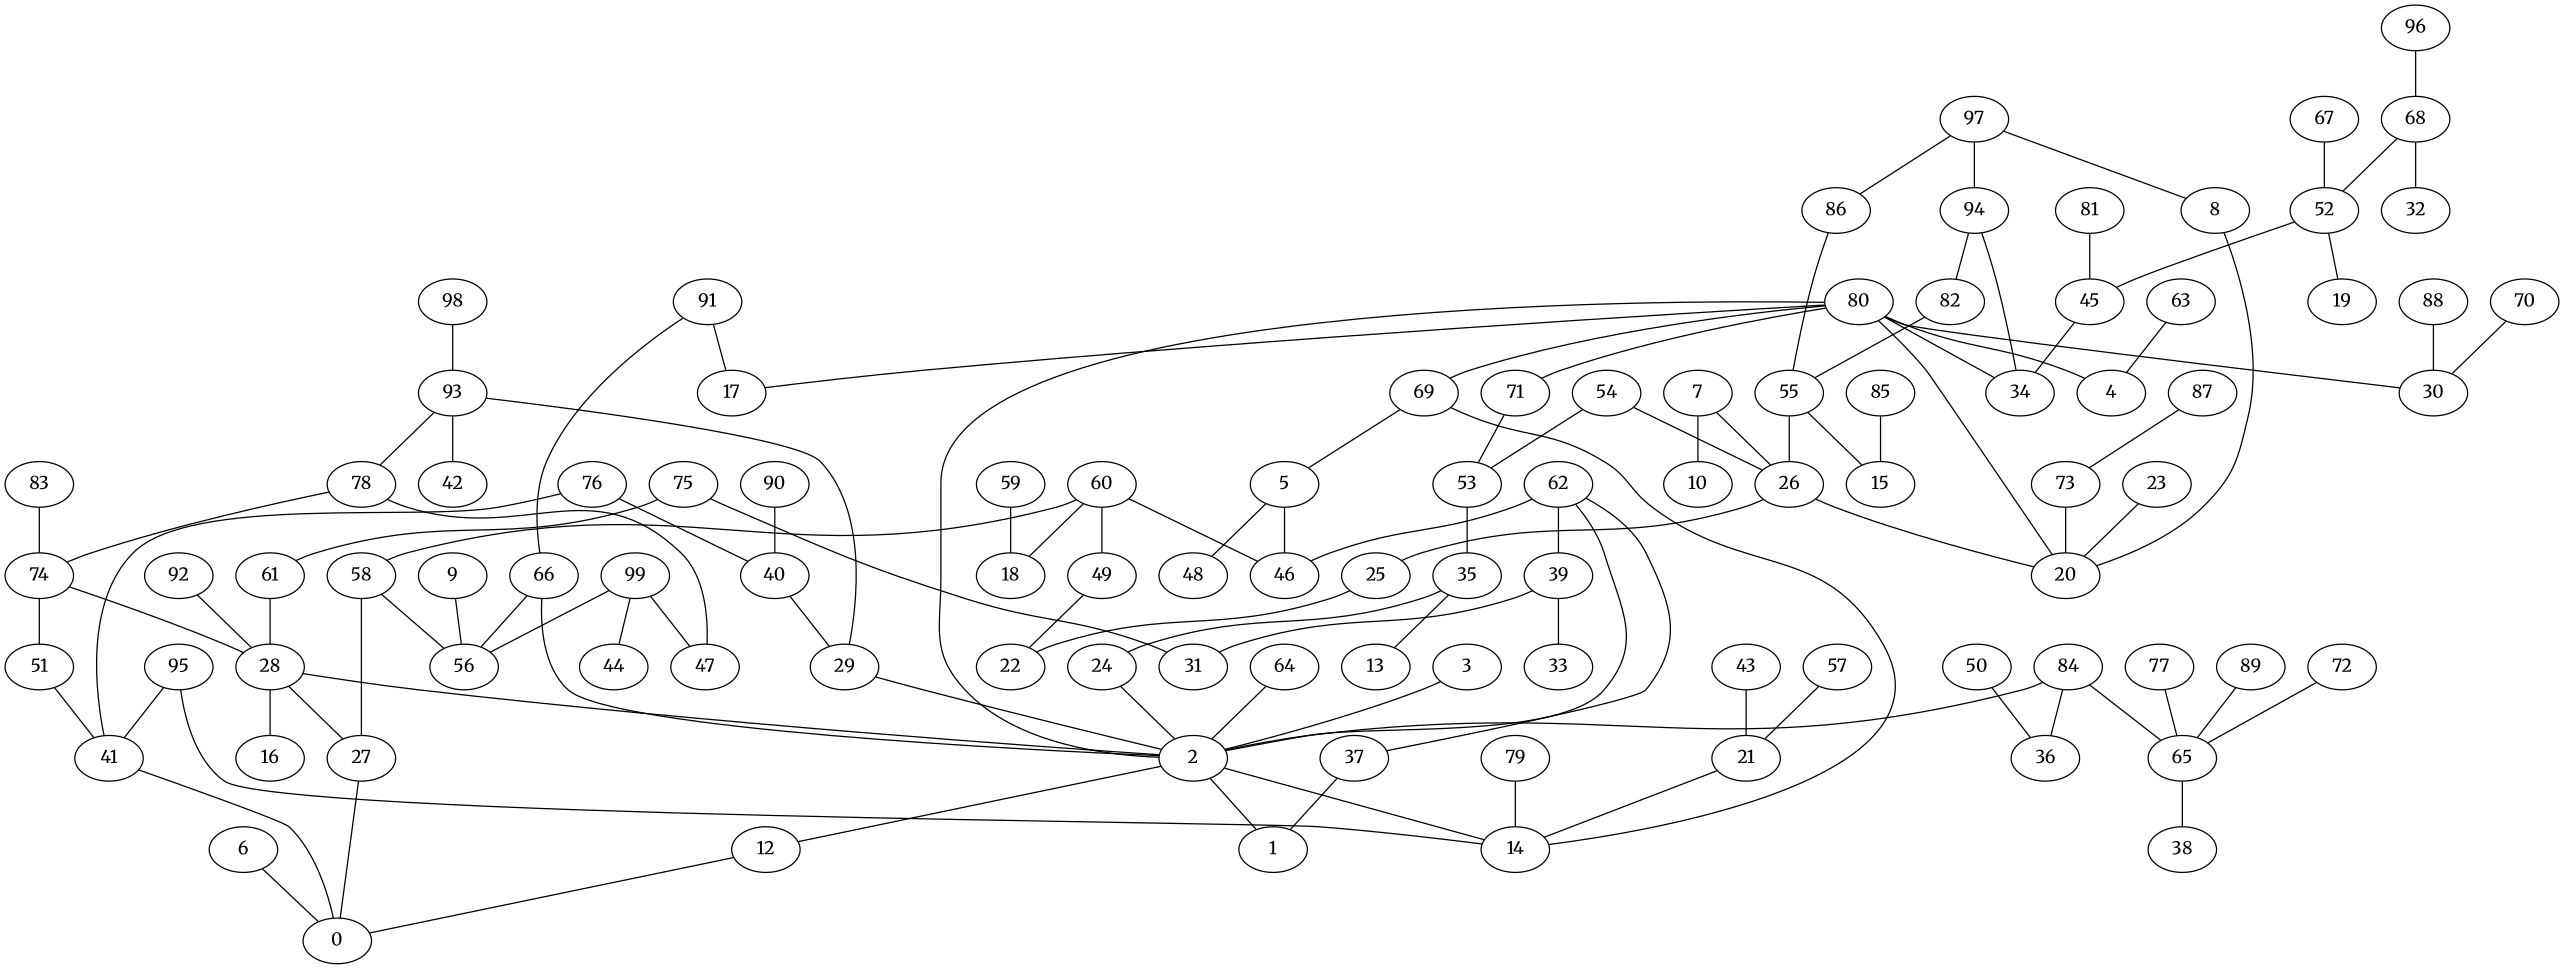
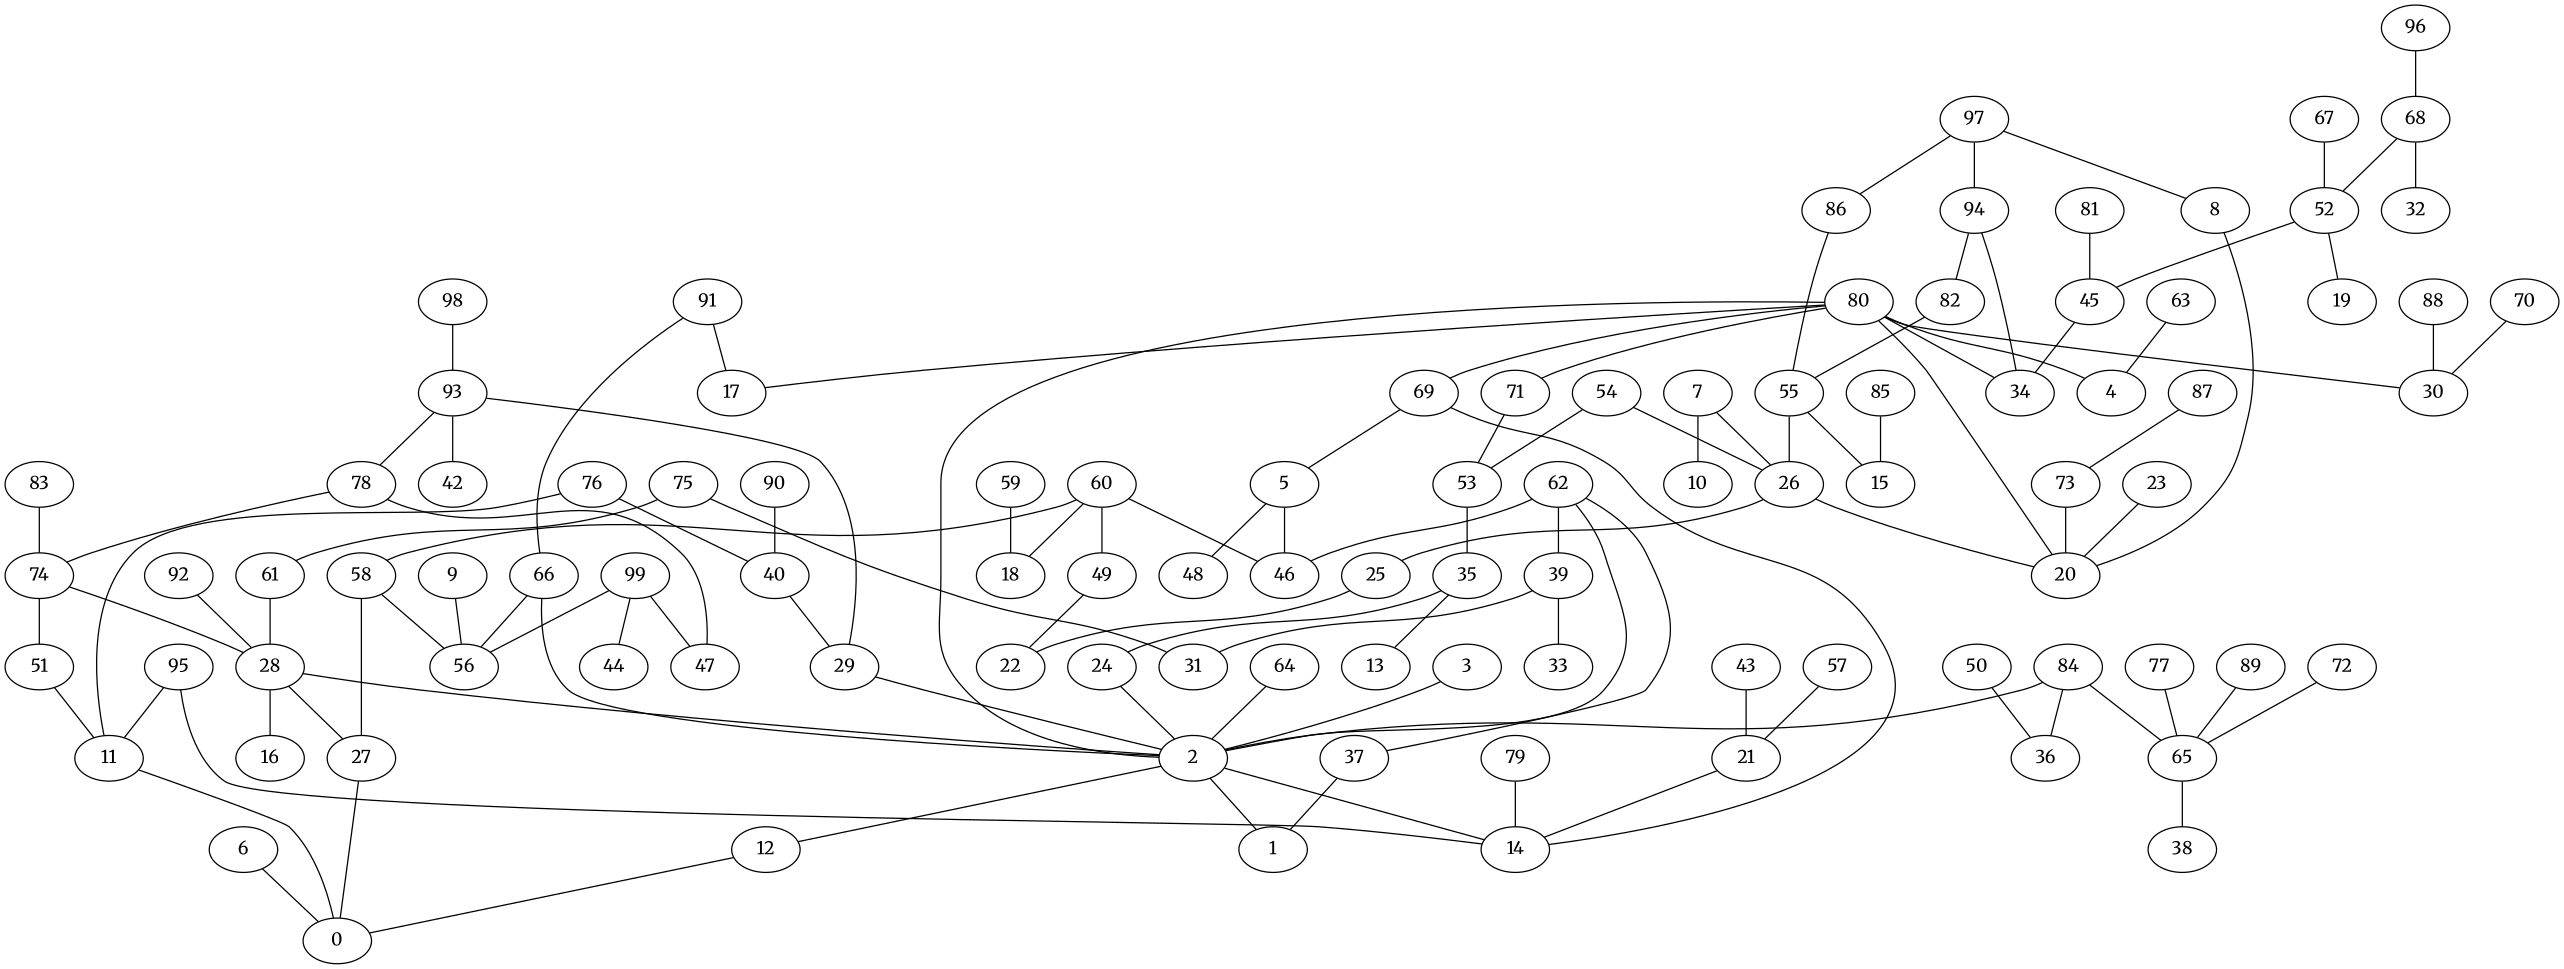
(109, 758) -> (109, 758)
